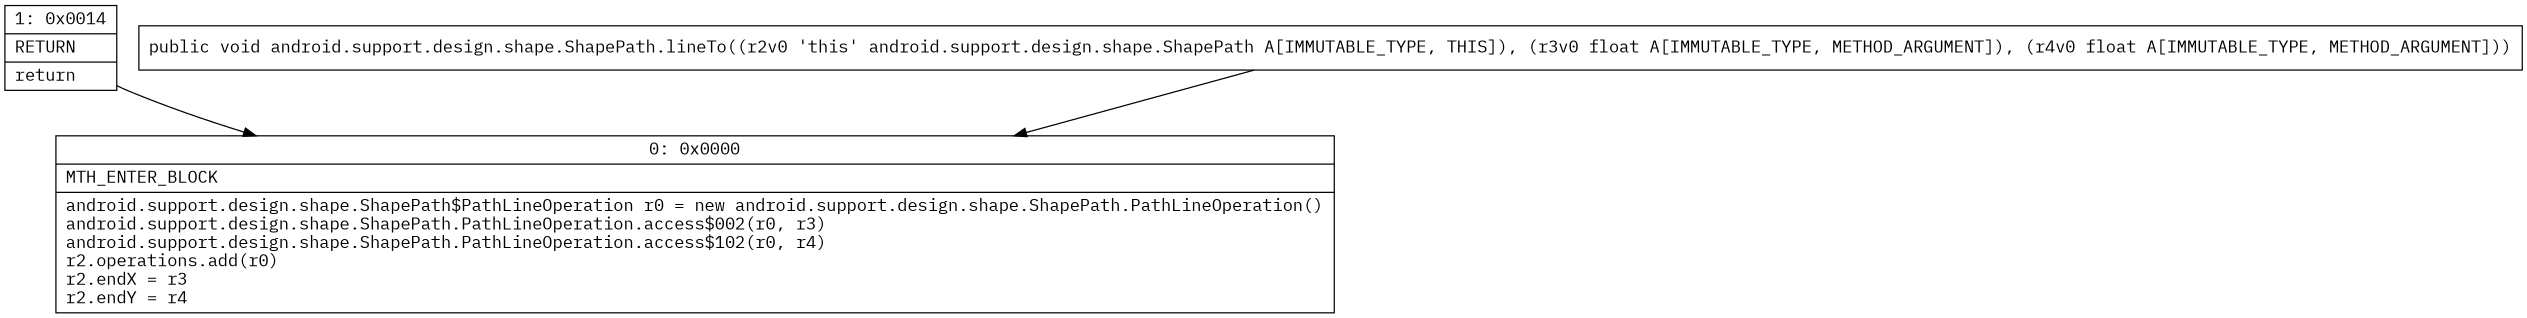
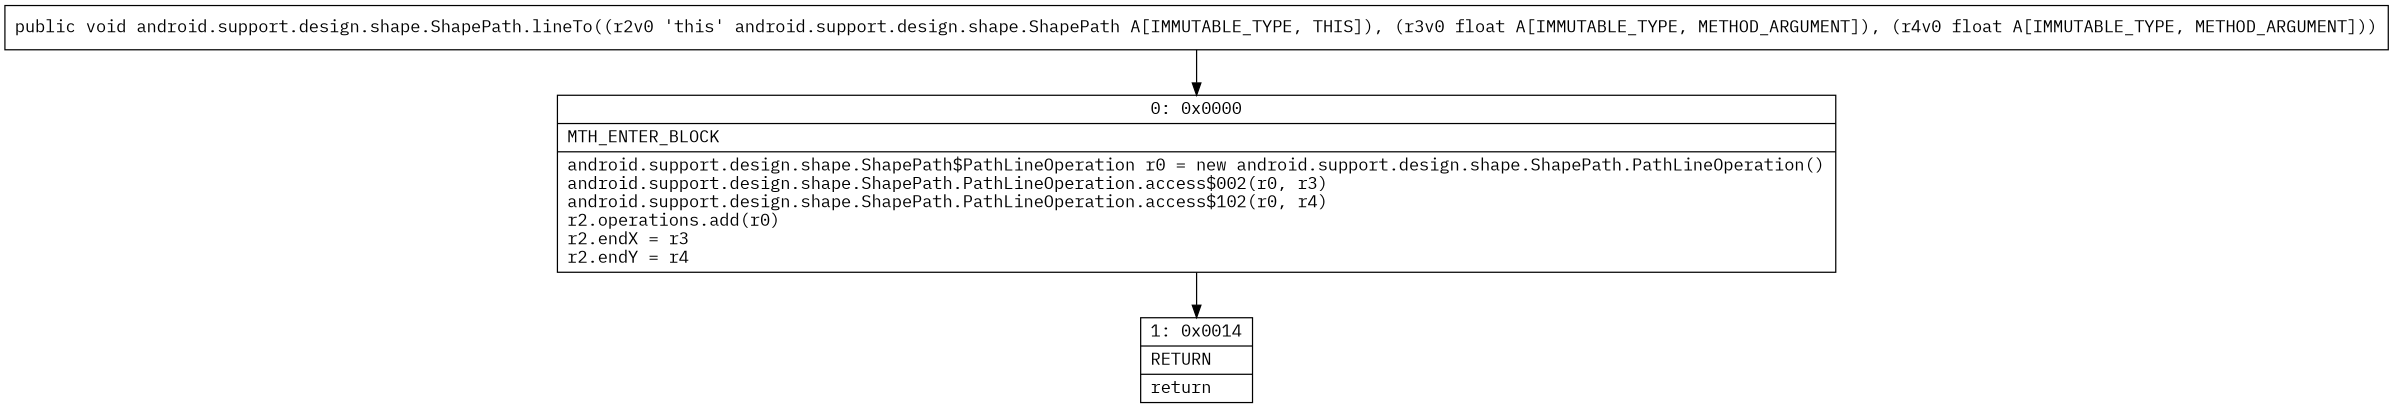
(180, 111) -> (1197, 289)
